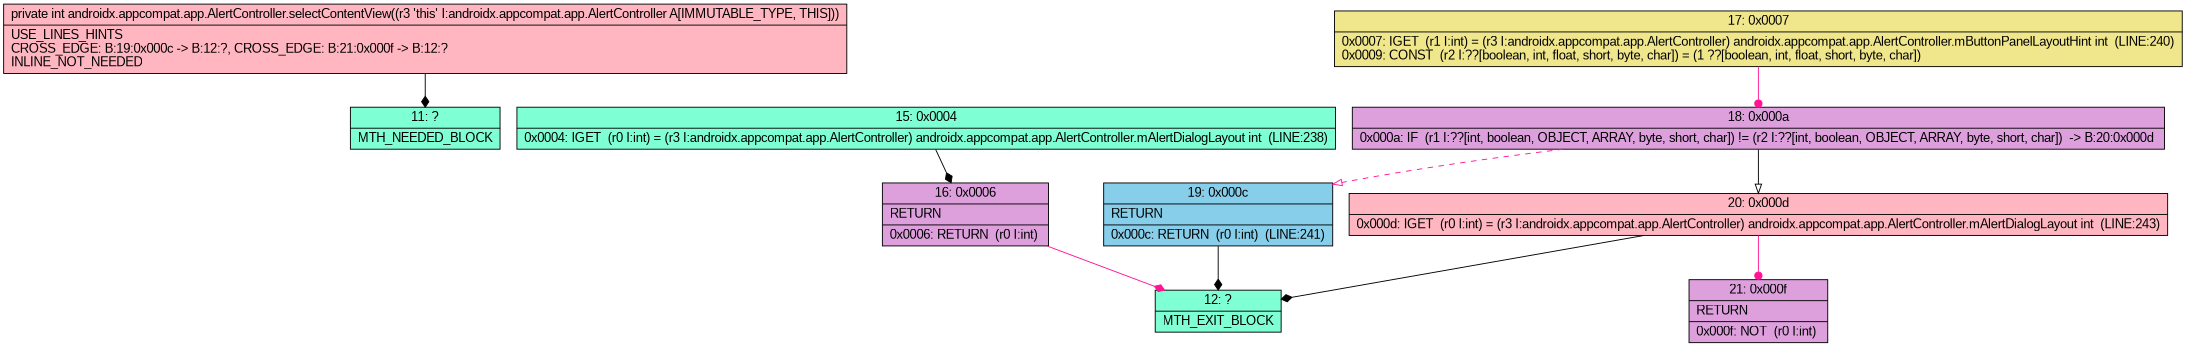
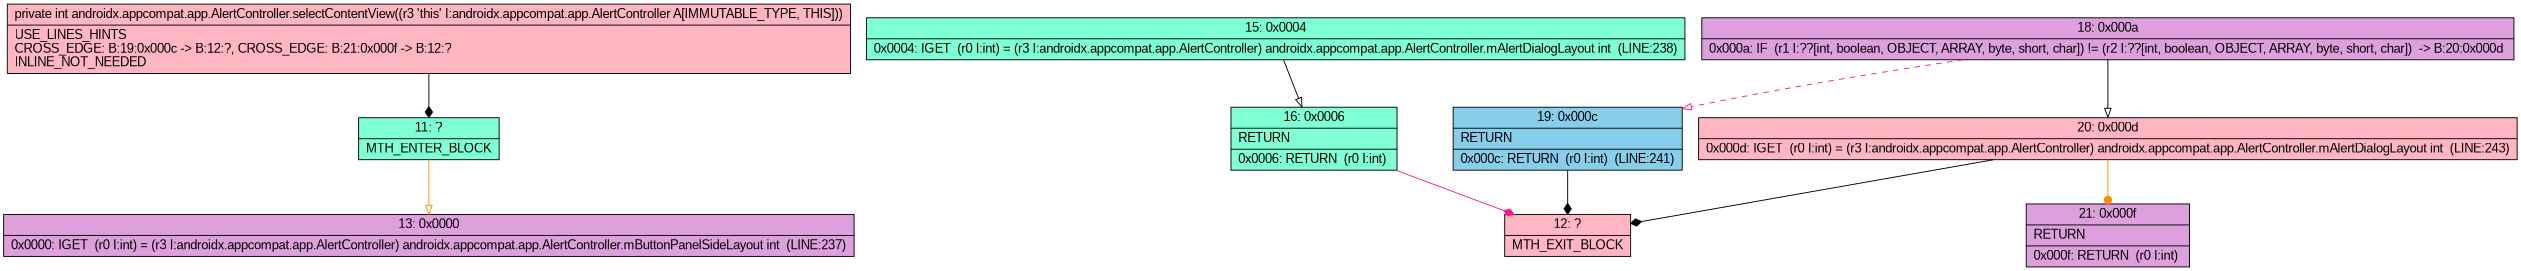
(1758, 39) -> none
(425, 138) -> (429, 149)
(941, 161) -> (1291, 79)
(965, 214) -> (1314, 139)
none -> (429, 235)
(1758, 254) -> (2108, 178)
(1218, 311) -> (1568, 235)
(1758, 332) -> (2108, 256)
